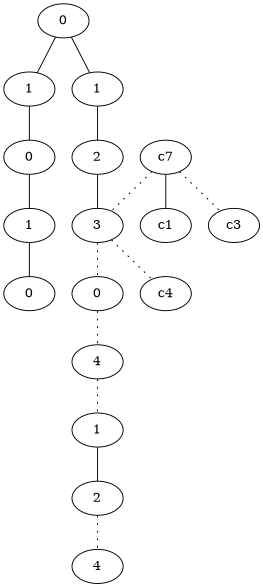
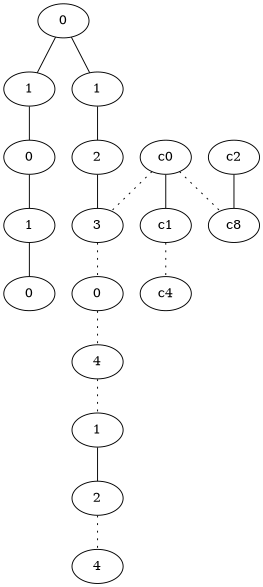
(166, 157) -> (166, 157)
none -> (234, 157)
(234, 225) -> (234, 225)
(132, 259) -> (166, 260)
